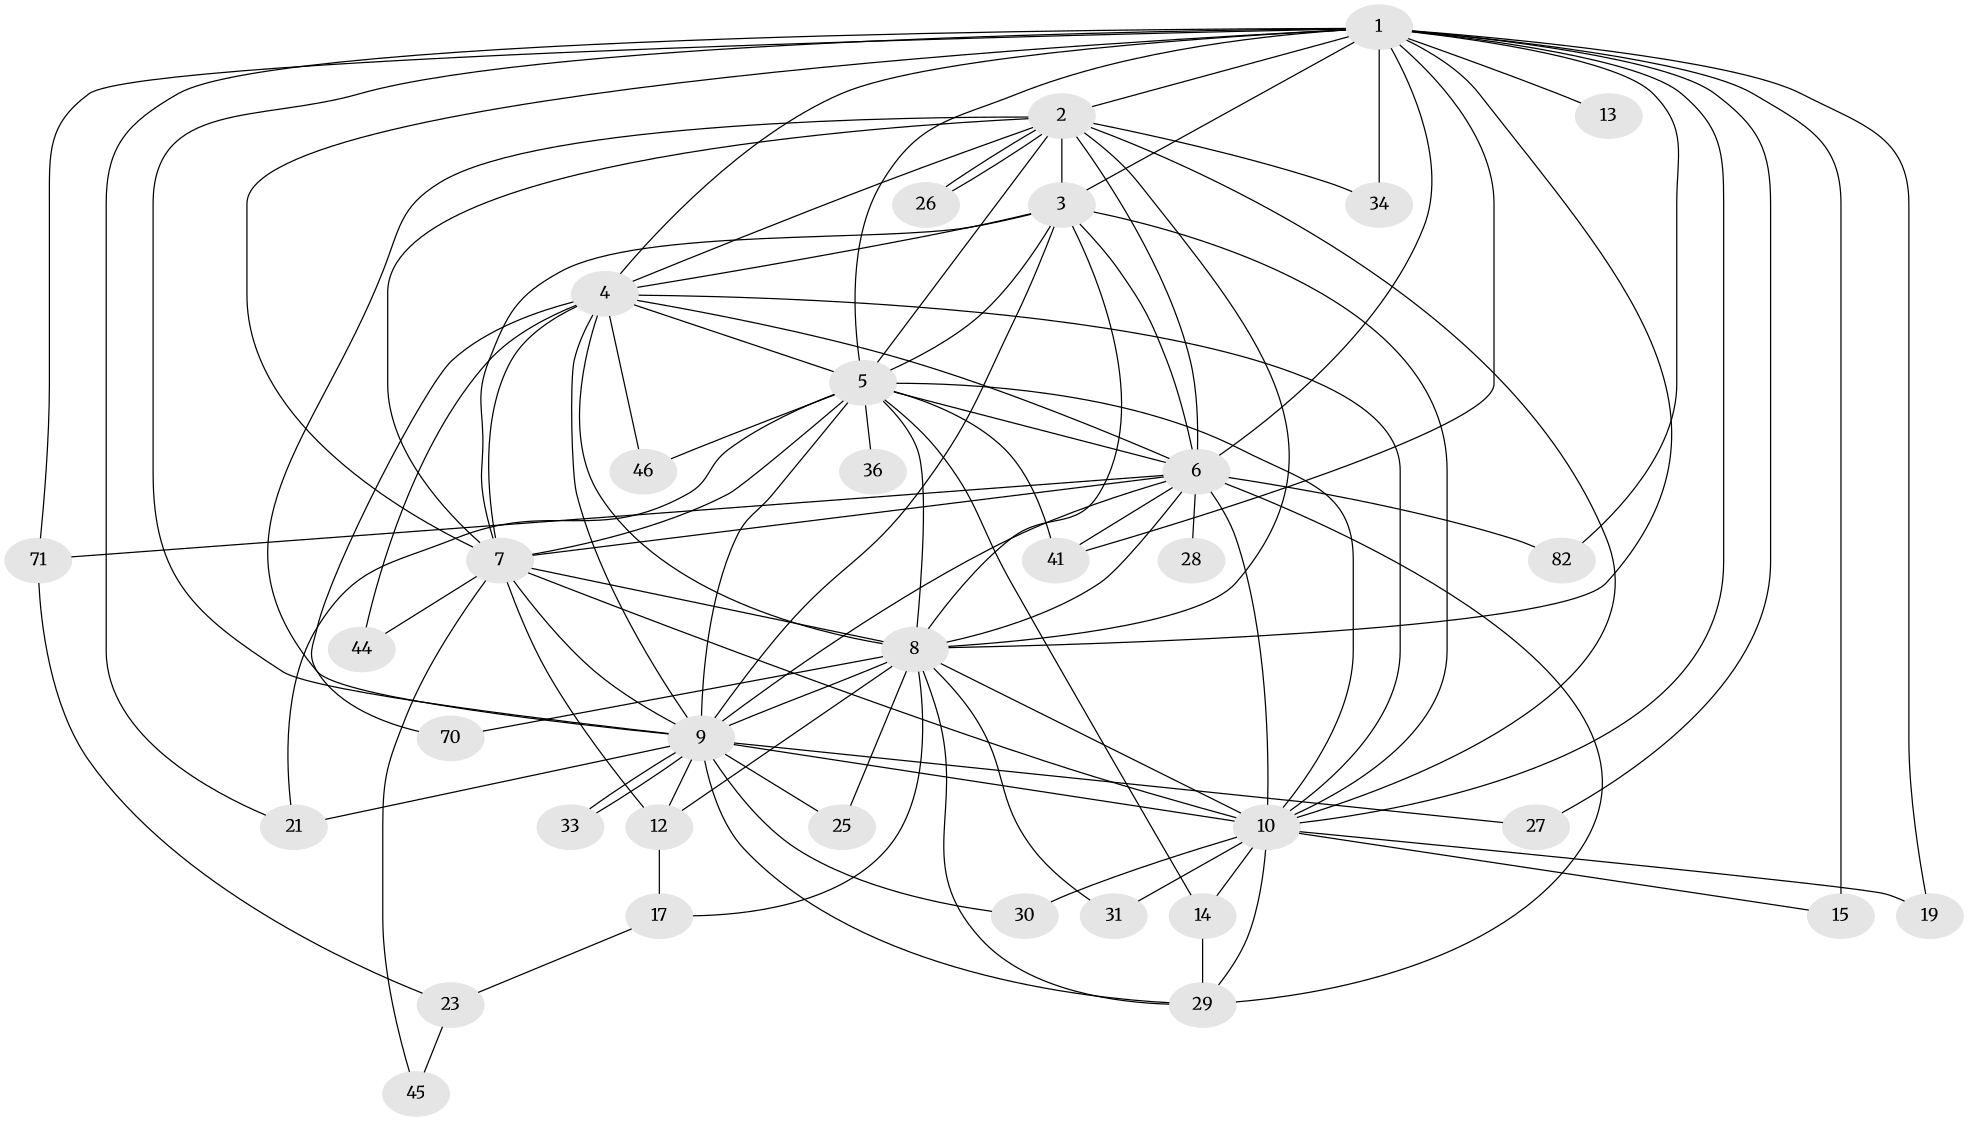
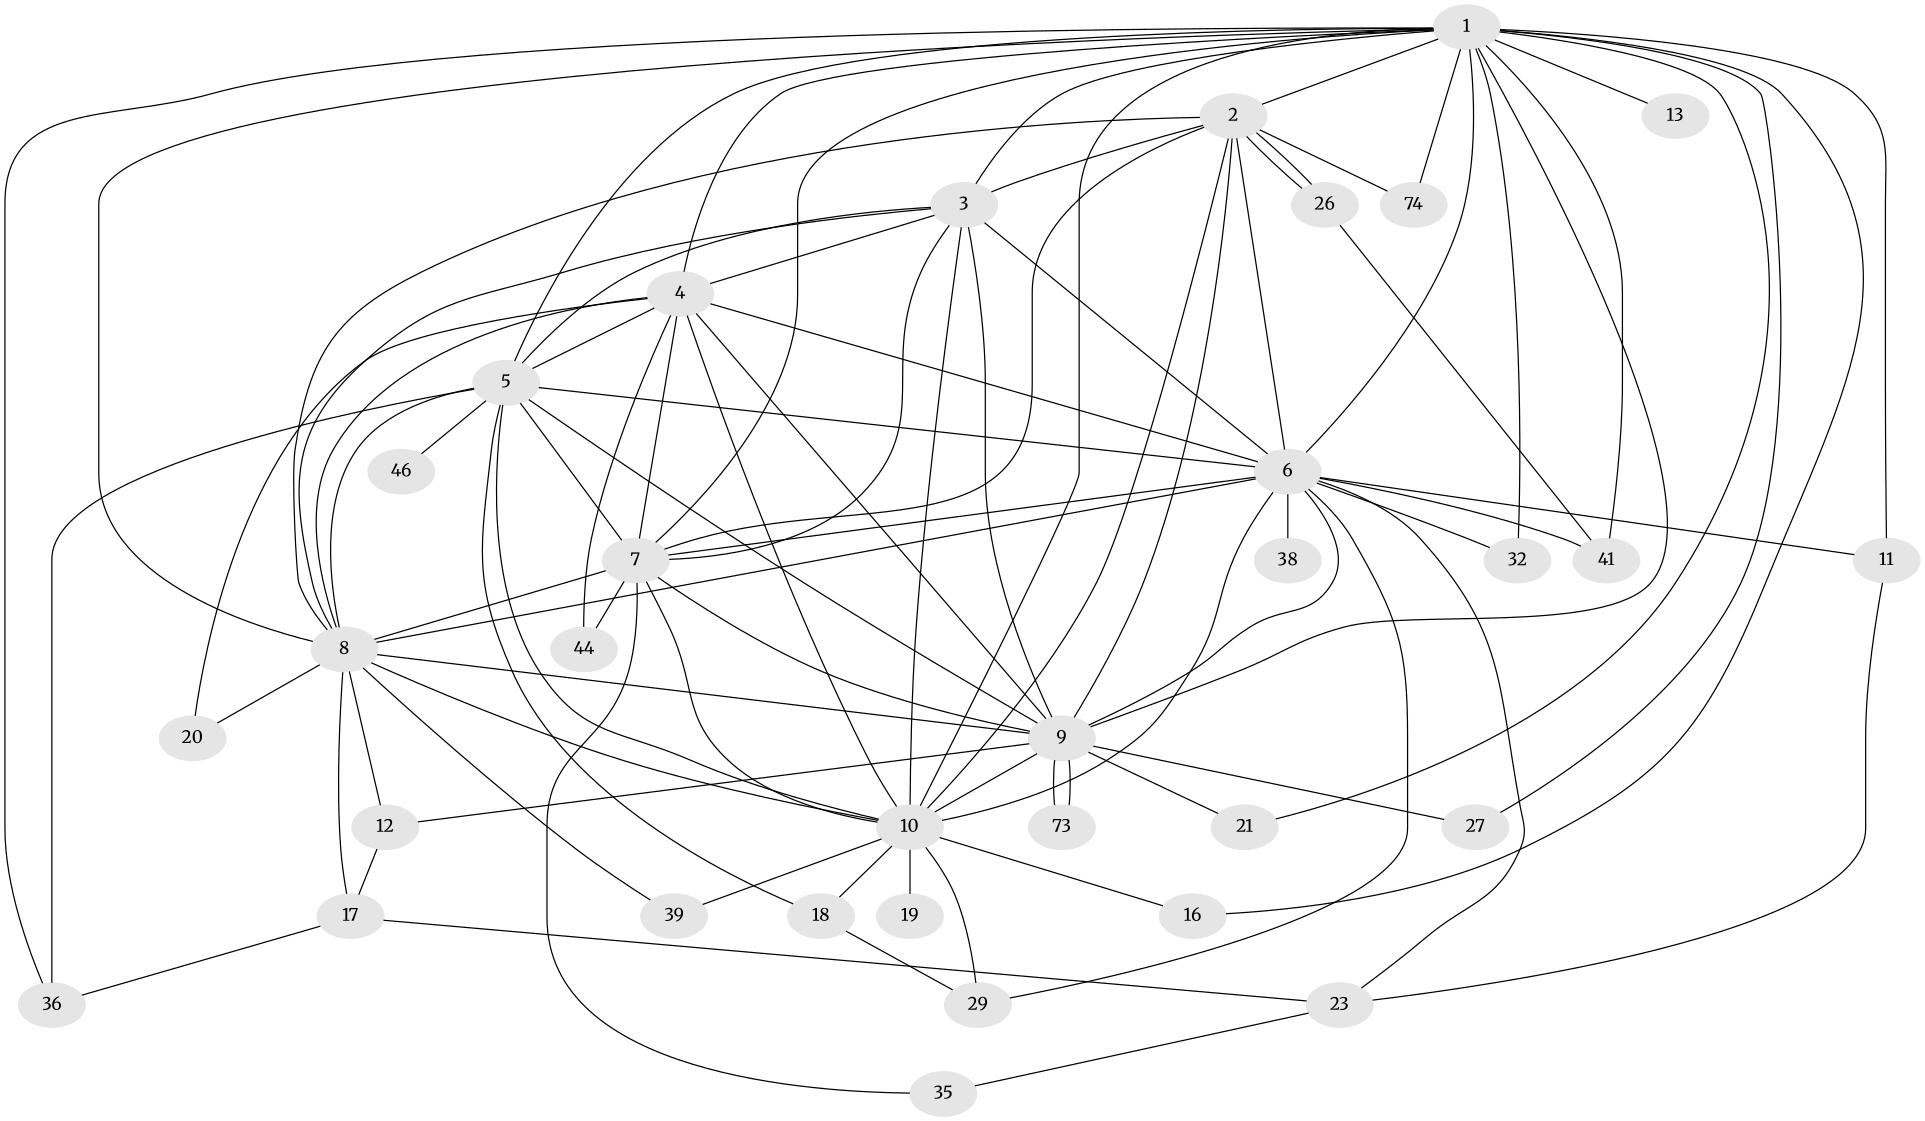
(832, 202) -> none
(1379, 205) -> (1414, 205)
(963, 249) -> none
(1909, 269) -> (300, 77)
(624, 383) -> none
(995, 441) -> (1466, 383)
(433, 547) -> none
(38, 561) -> (1887, 561)
(1192, 561) -> (1288, 561)
(1562, 561) -> (1517, 561)
(565, 701) -> none
none -> (1505, 715)
(451, 738) -> (193, 738)
(570, 827) -> (1062, 827)
(842, 827) -> none
(954, 897) -> none
(1025, 916) -> none
(1114, 916) -> (674, 916)
(1203, 916) -> (821, 916)
(1841, 916) -> (1193, 916)
(897, 946) -> none
none -> (201, 961)
(416, 1094) -> (943, 1094)
